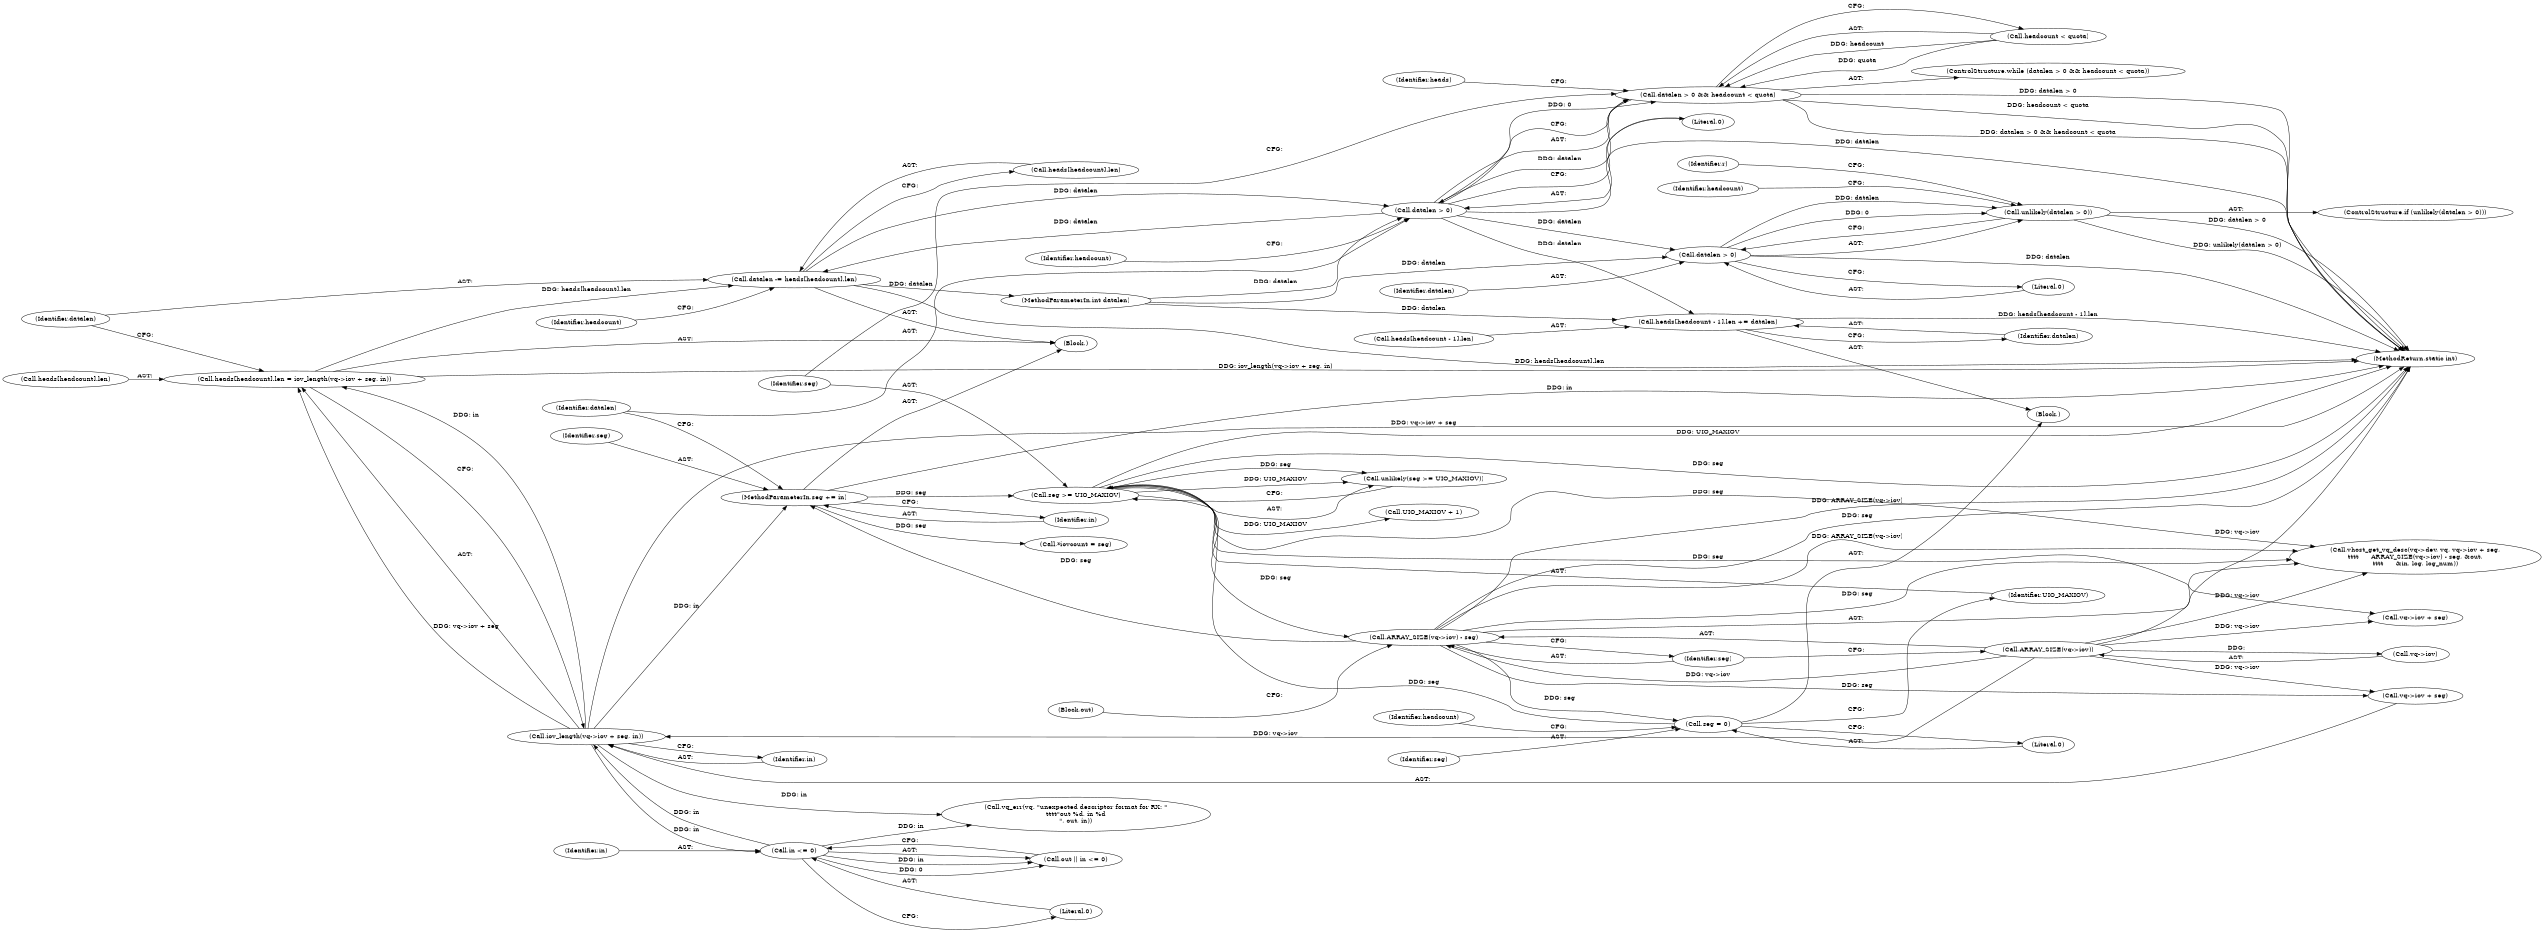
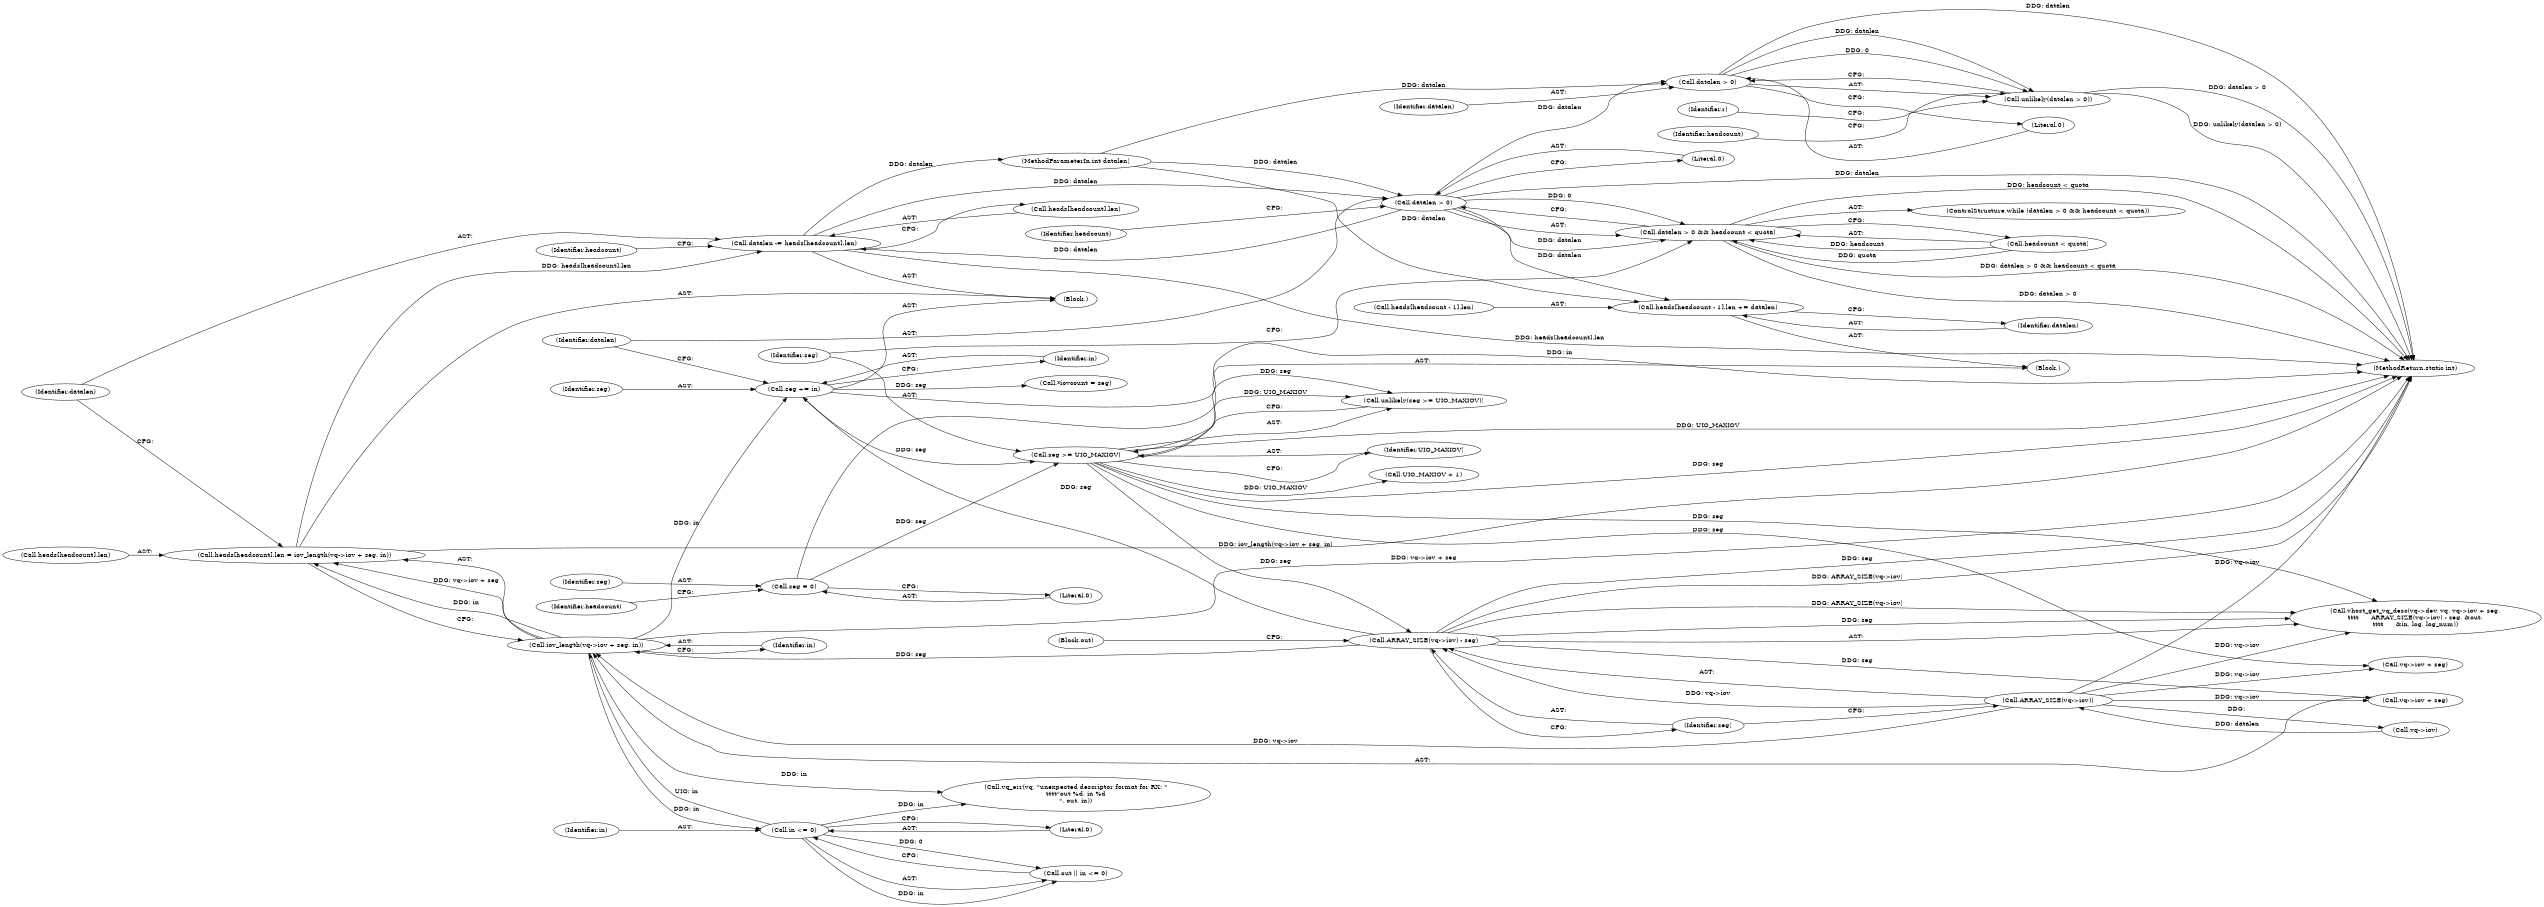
(1424, 80) -> none
(2415, 212) -> none
(2087, 318) -> none
(794, 498) -> (794, 389)
(2237, 658) -> (2237, 724)
(1549, 710) -> (1000, 657)
(1904, 711) -> (1245, 475)
(687, 812) -> (687, 792)
